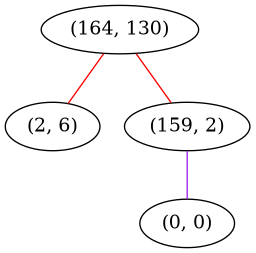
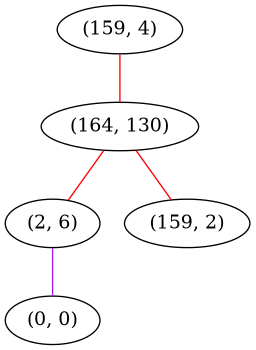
none -> (120, 30)
(187, 175) -> (53, 272)
